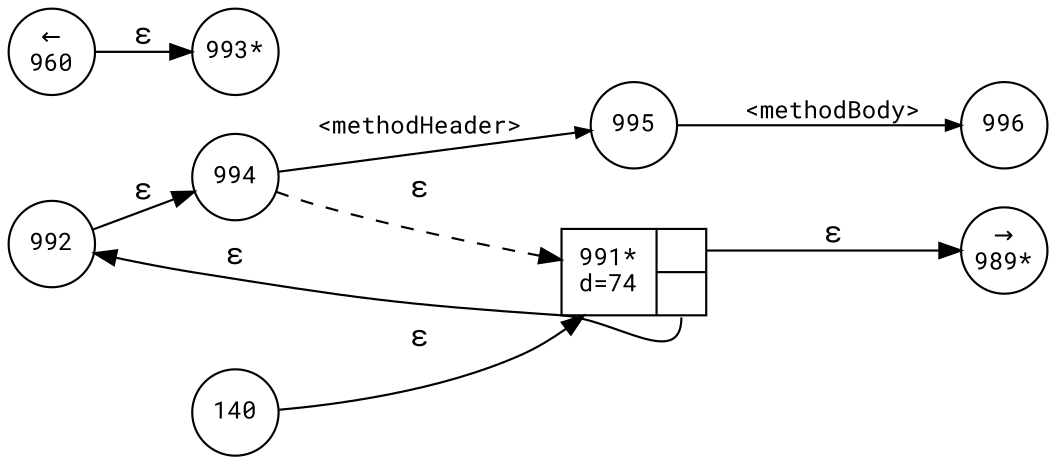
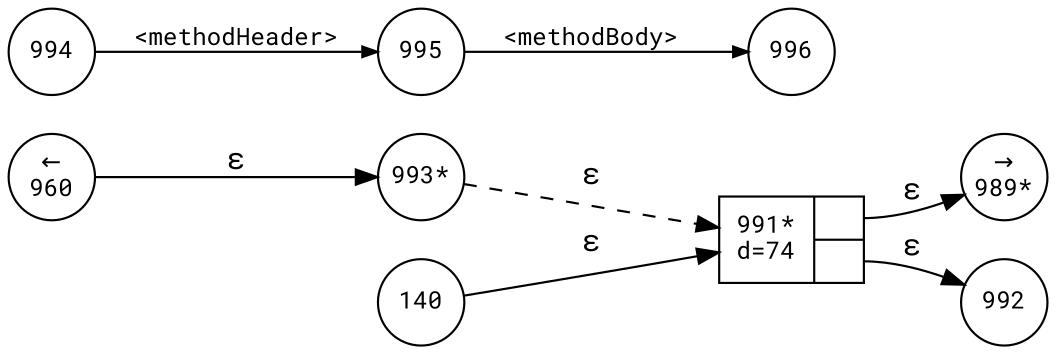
(133, 214) -> none
(407, 228) -> (581, 204)
